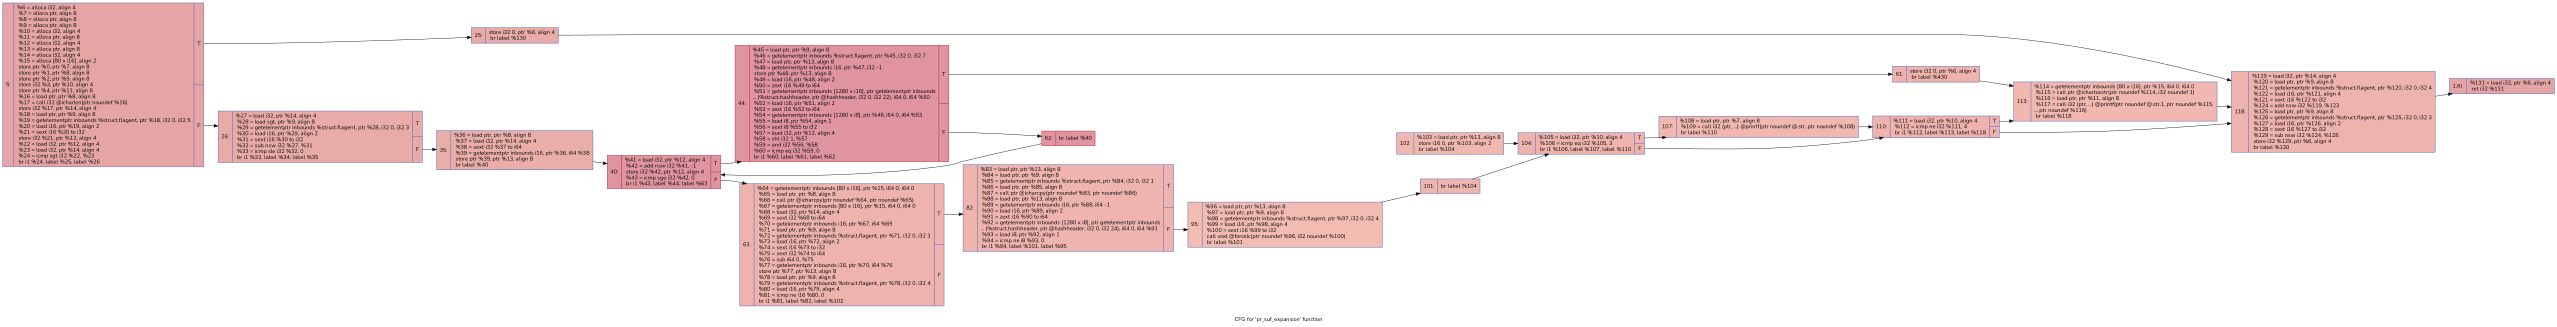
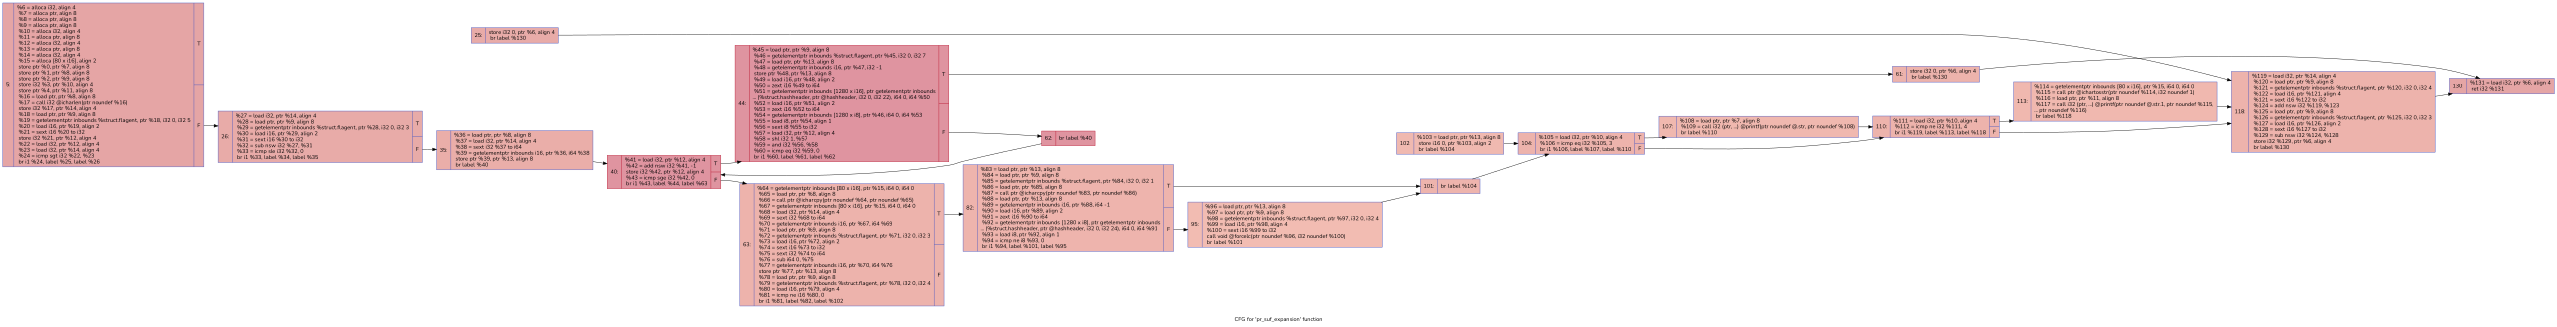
(335, 42) -> none
(1929, 77) -> (1929, 77)
(1995, 83) -> (2228, 56)
(275, 122) -> (275, 122)
(1940, 133) -> (1940, 133)
none -> (1295, 186)
